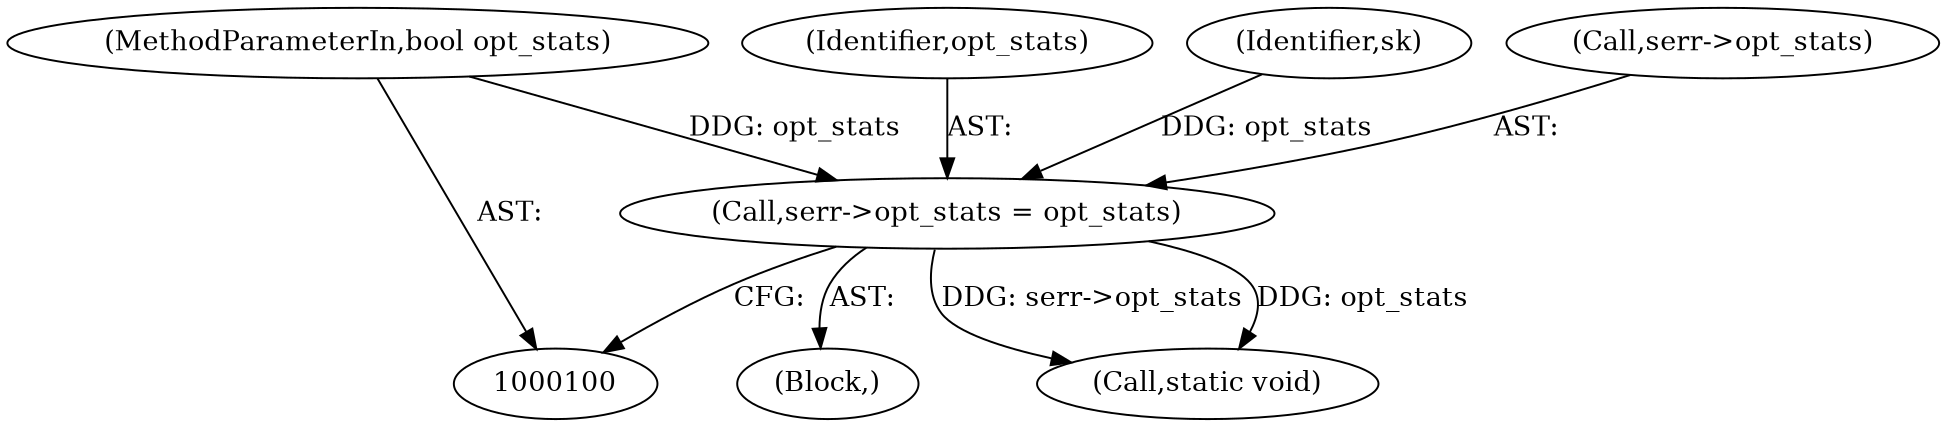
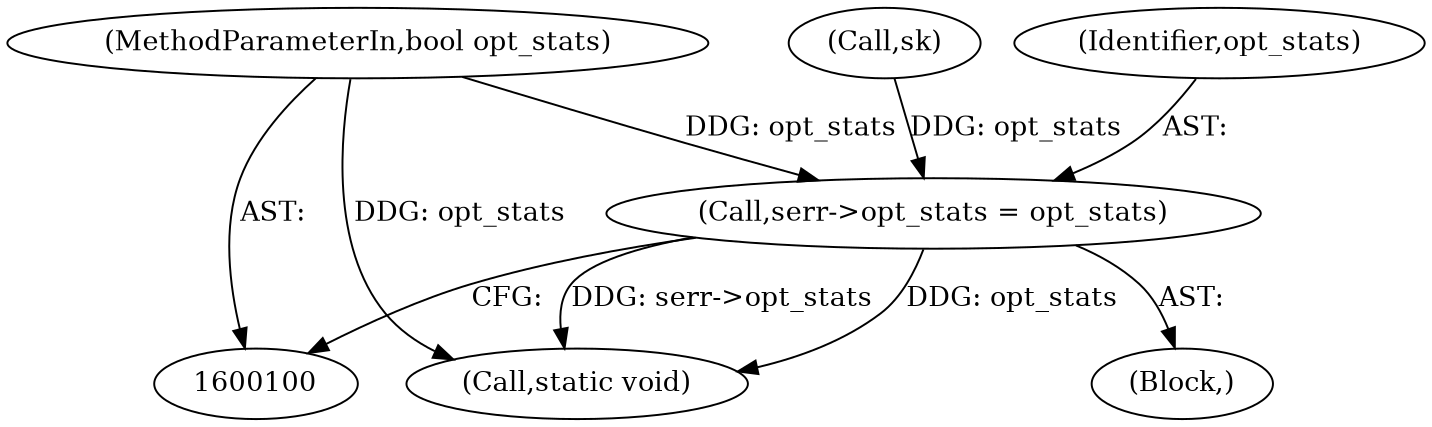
(1329, 43) -> (885, 43)
(1723, 43) -> none
none -> (349, 231)
(556, 384) -> (256, 384)
